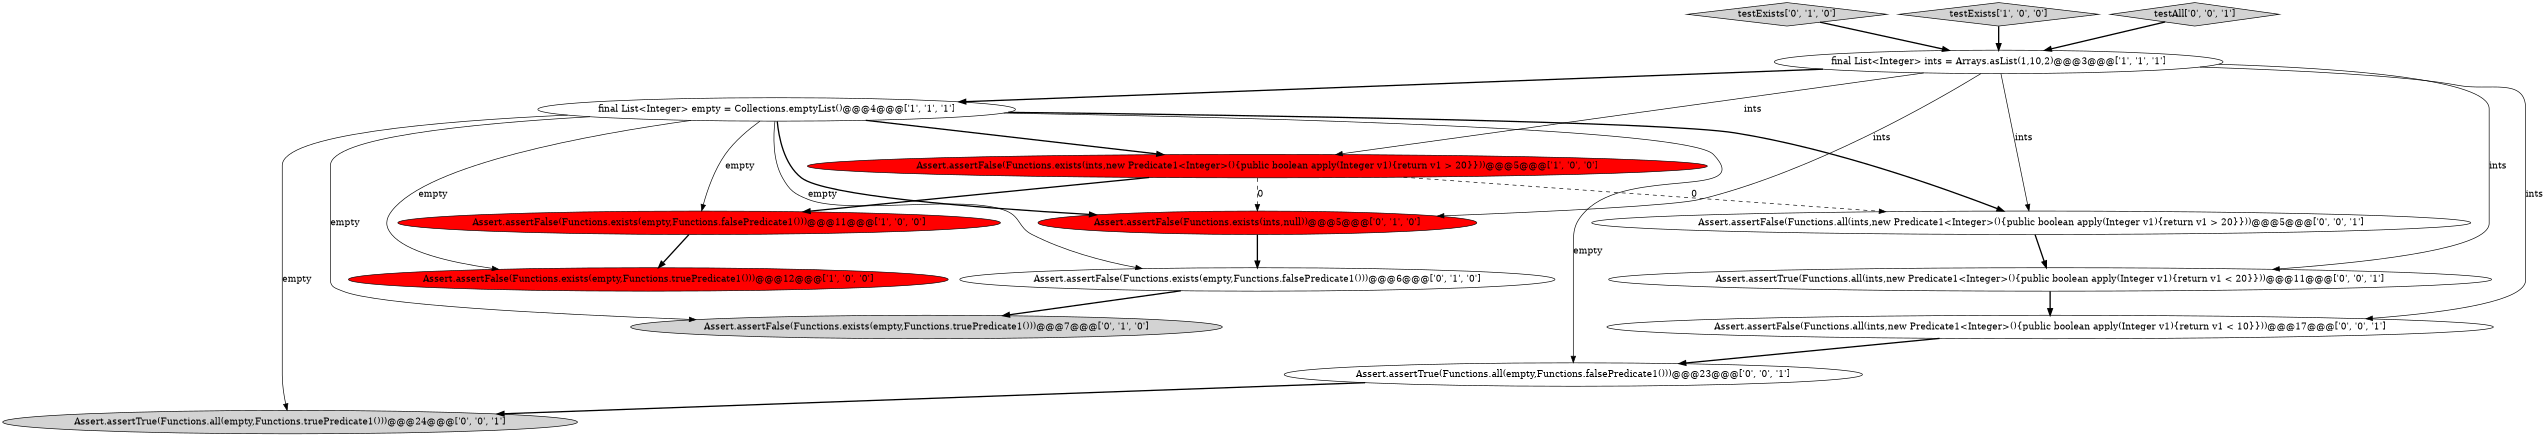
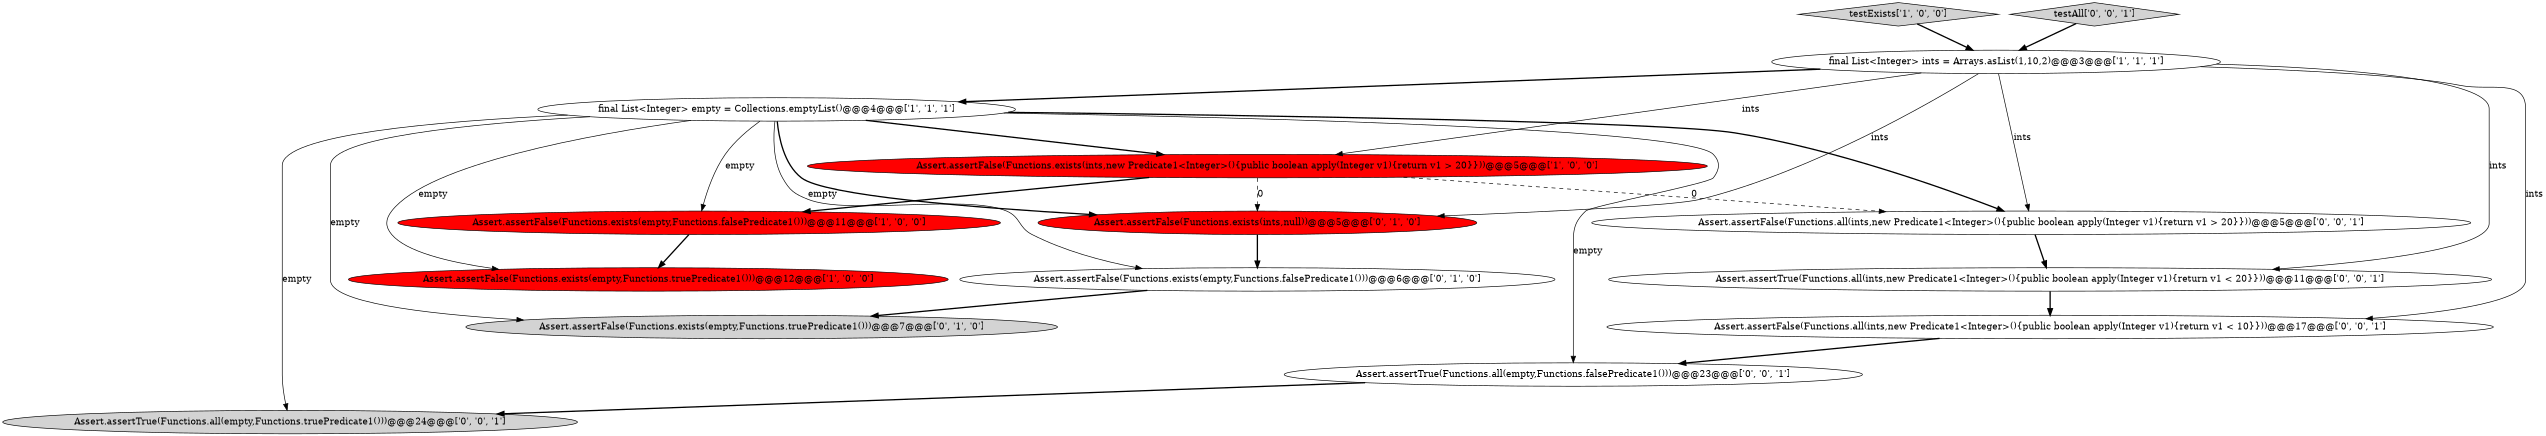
(1787, 14) -> none
